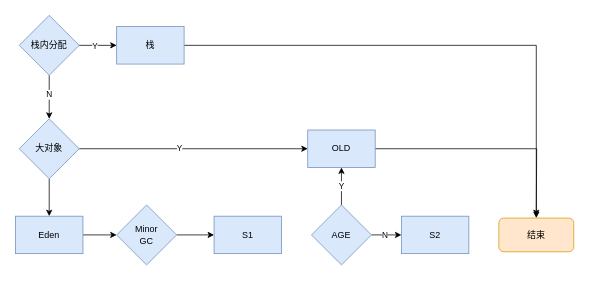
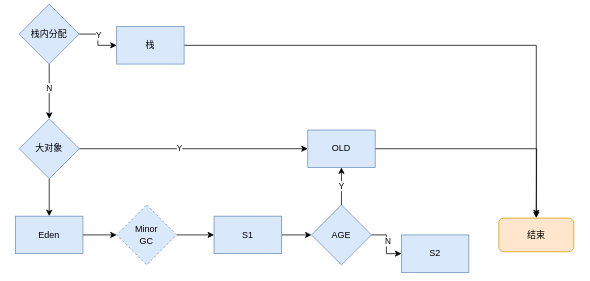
(49, 45) -> (49, 34)
(147, 235) -> (147, 235)
none -> (305, 235)
(435, 235) -> (435, 254)
